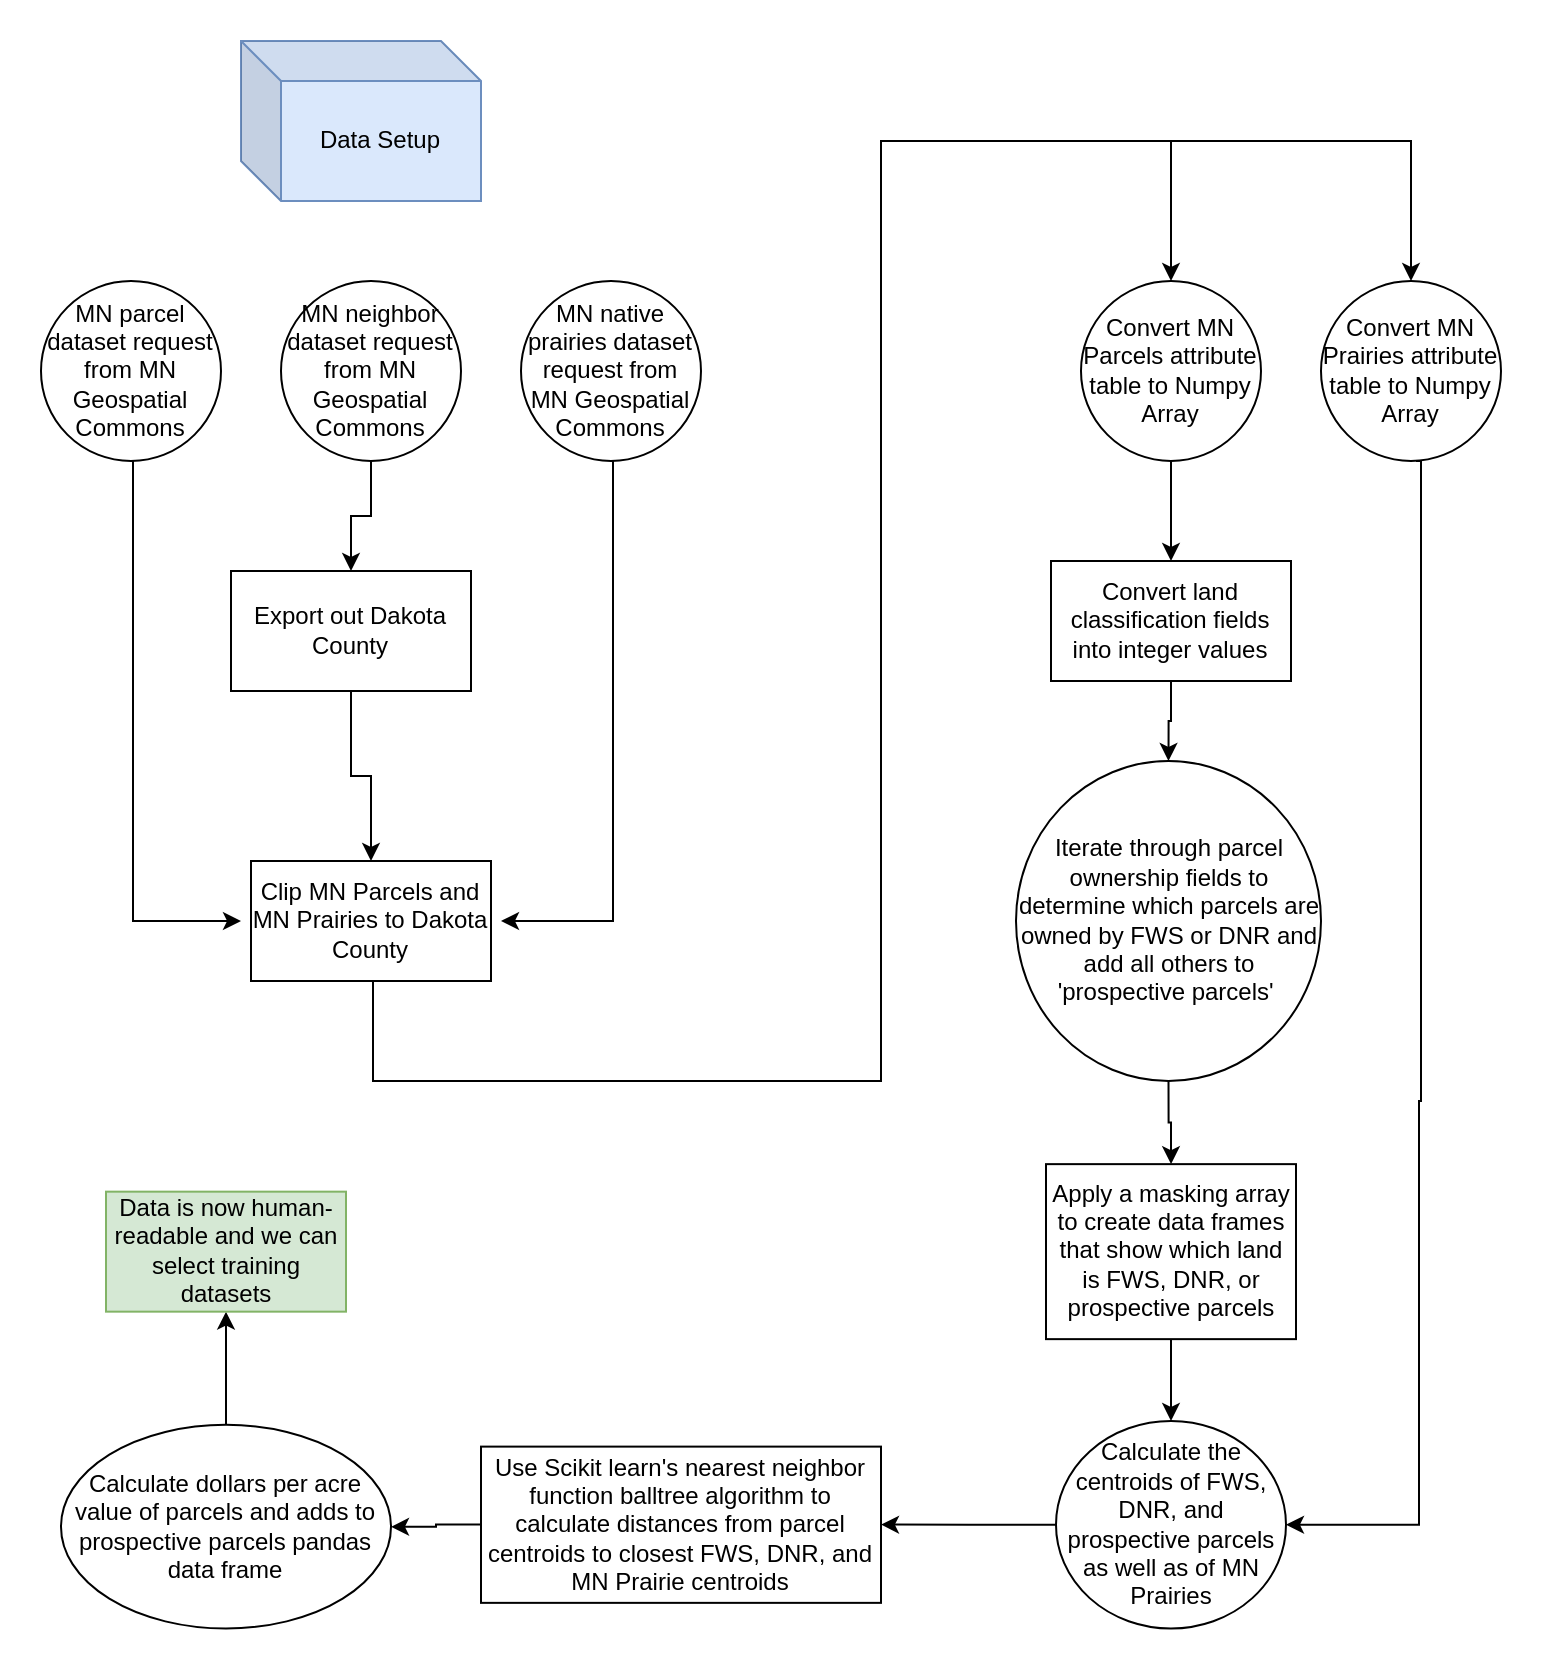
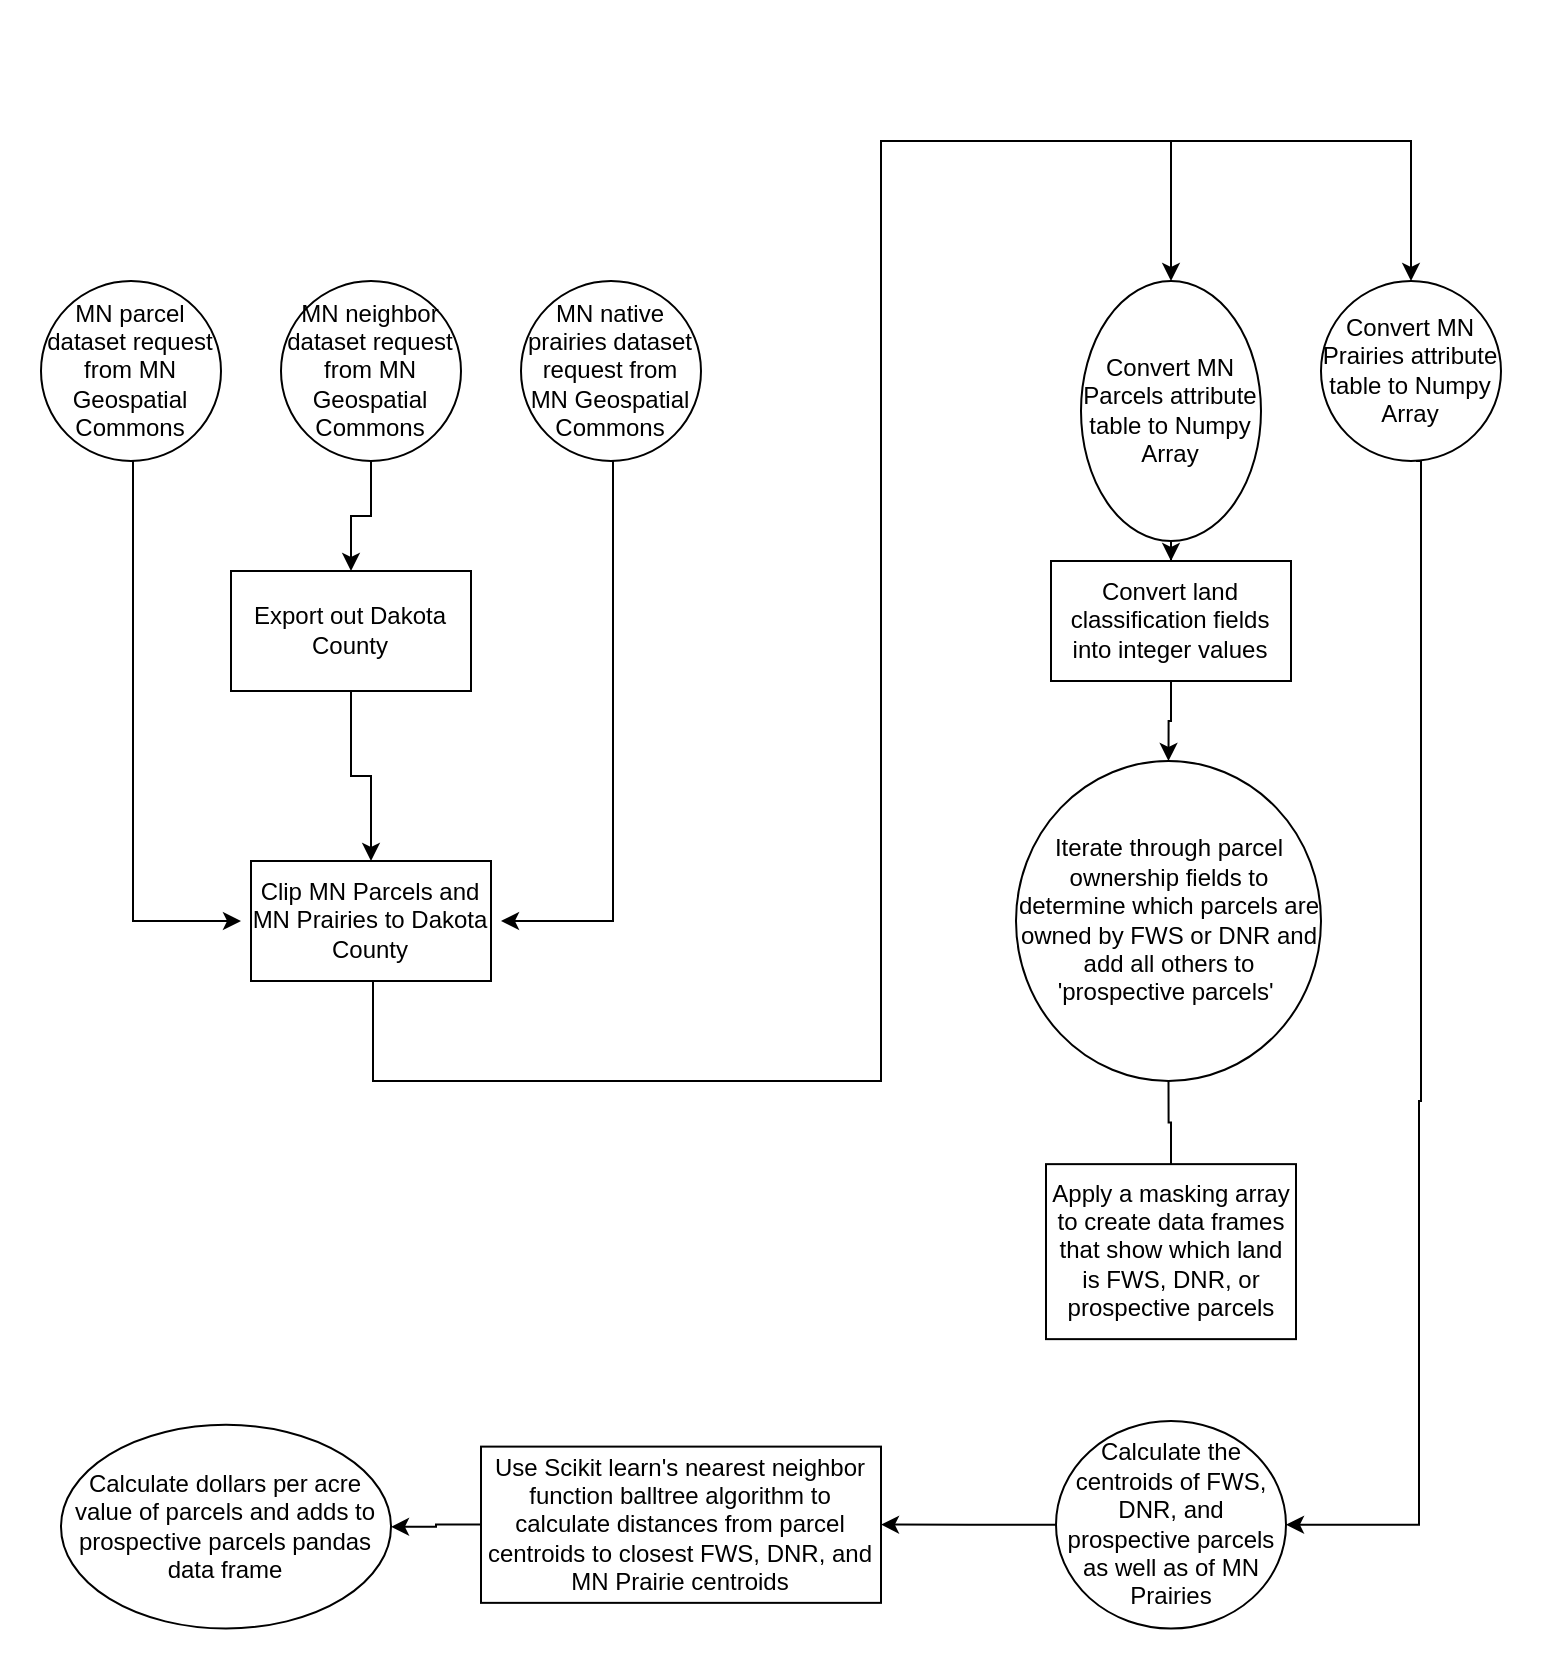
(361, 121) -> none
(1171, 371) -> (1171, 411)
(1171, 1149) -> (1171, 1154)
(226, 1252) -> none
(1171, 1373) -> none
(226, 1375) -> none
